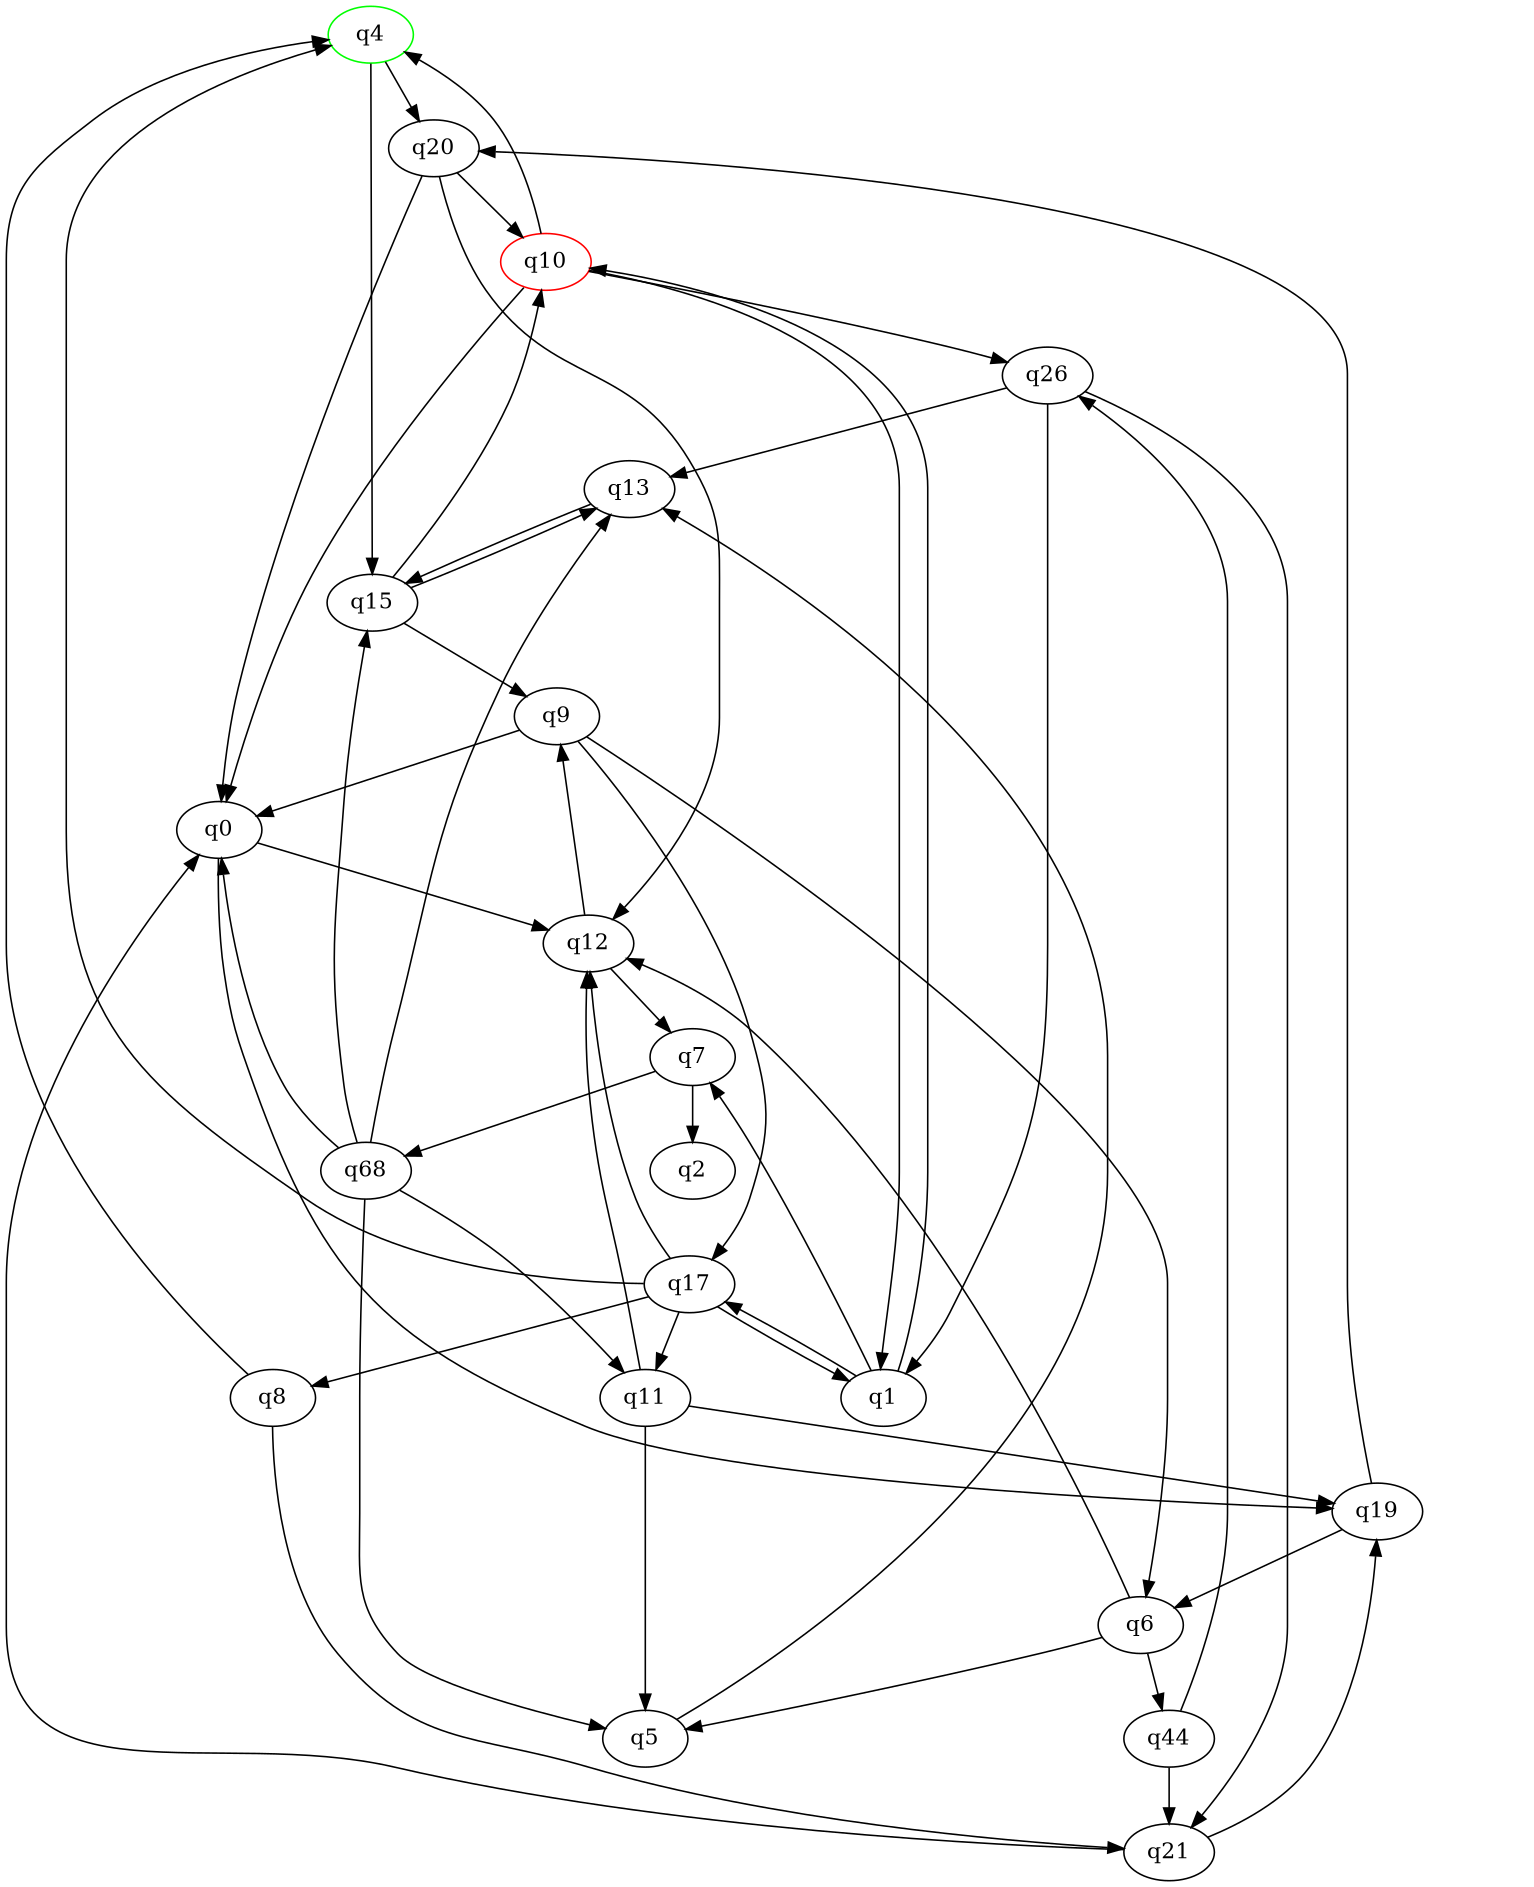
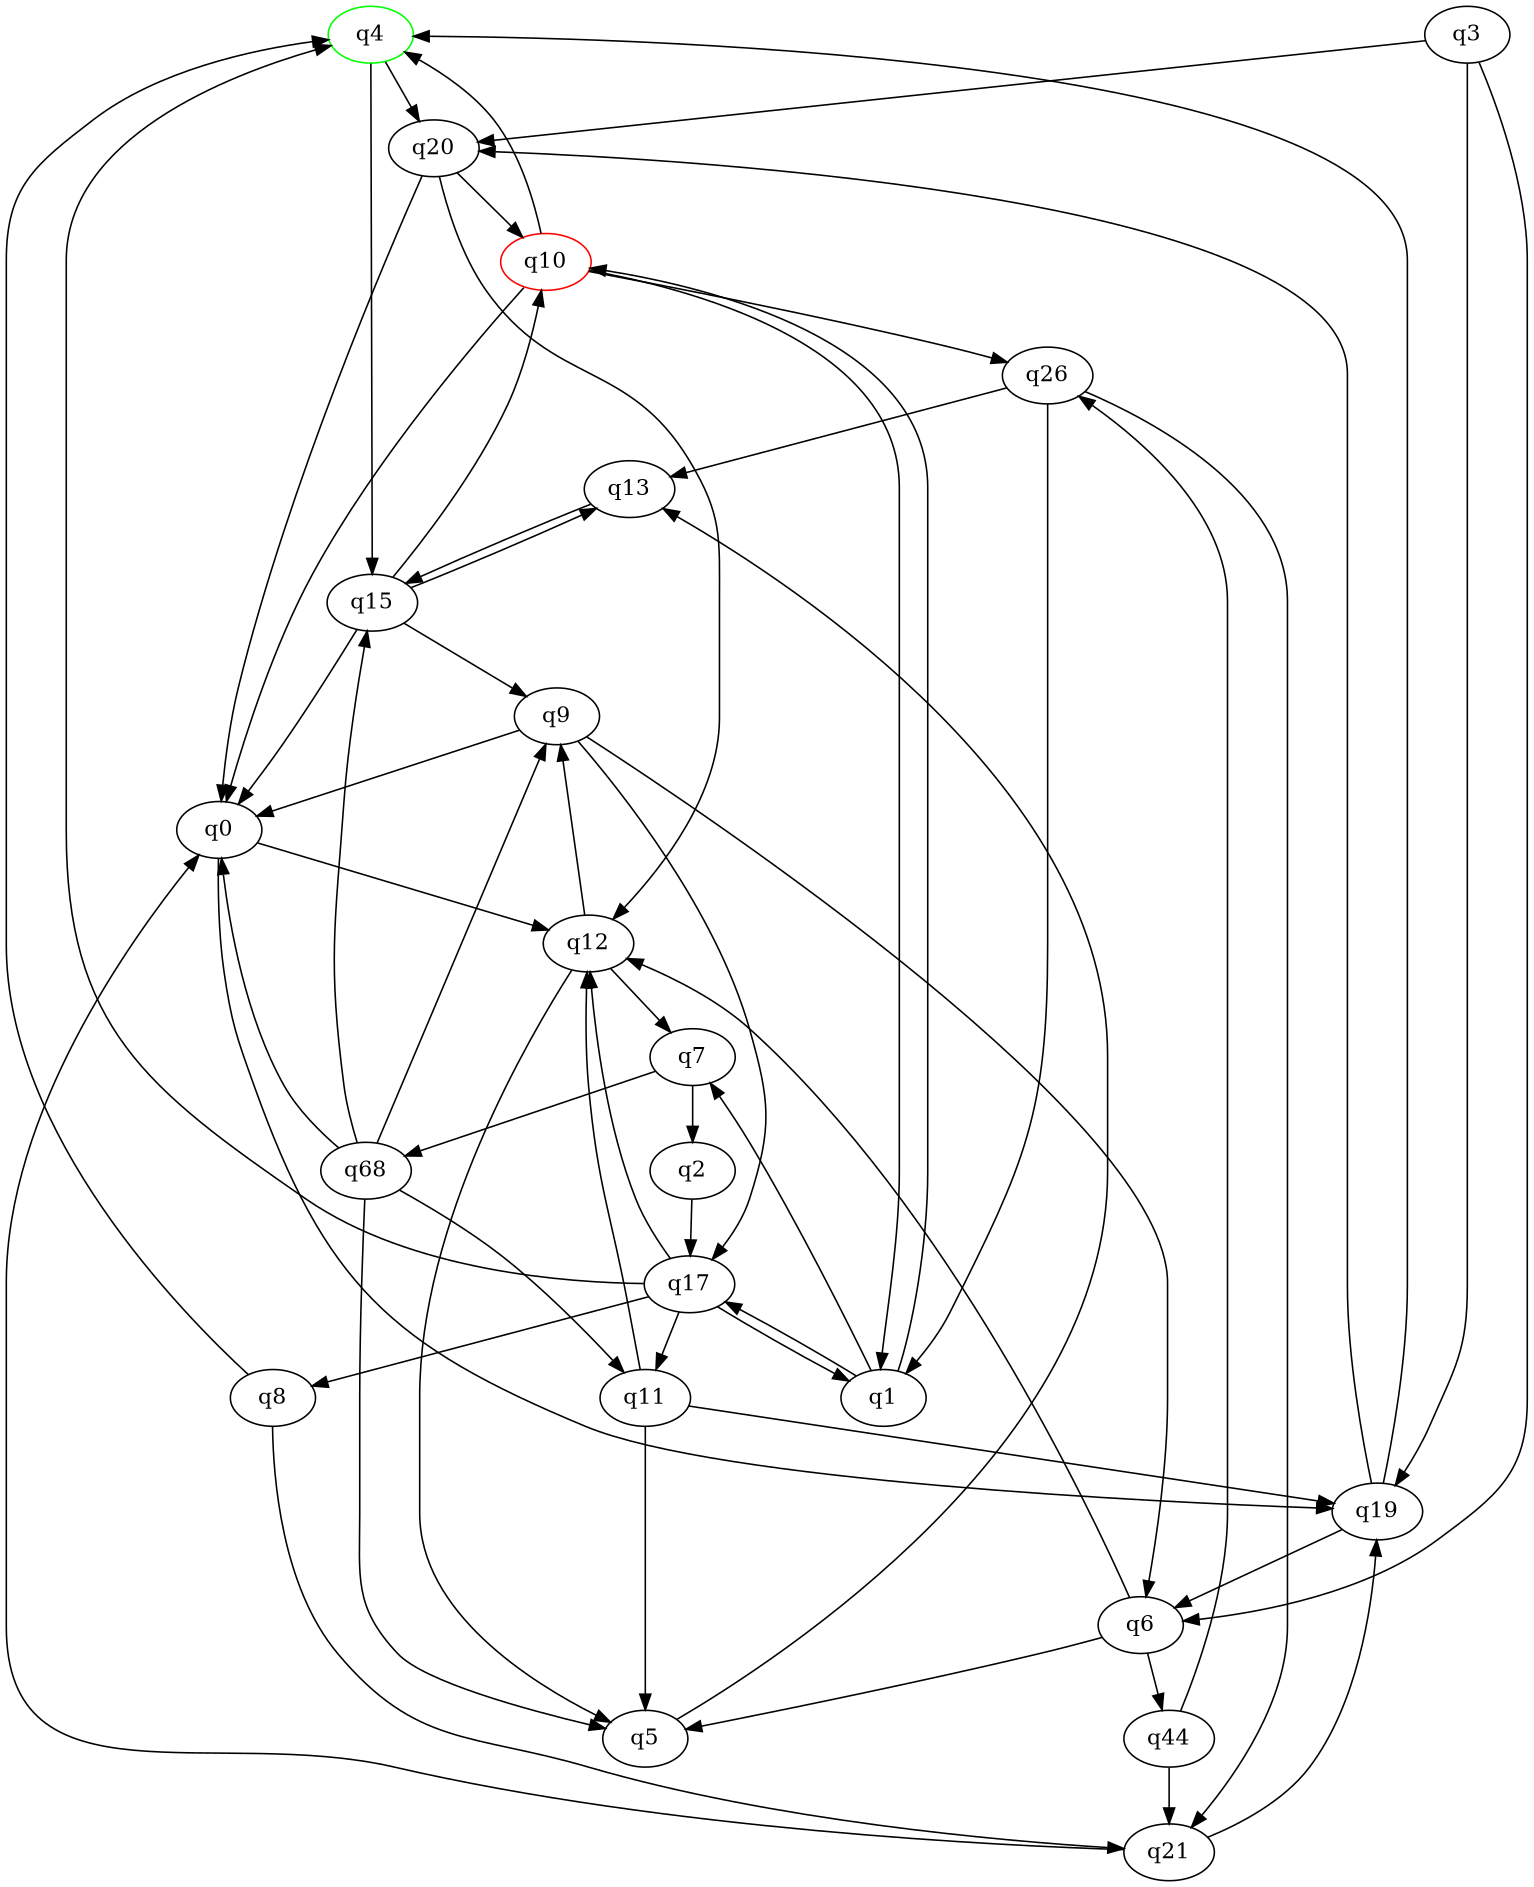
none -> (1467, 35)
none -> (1407, 351)
none -> (305, 712)
(447, 820) -> (458, 951)
none -> (691, 1220)
none -> (422, 1367)
